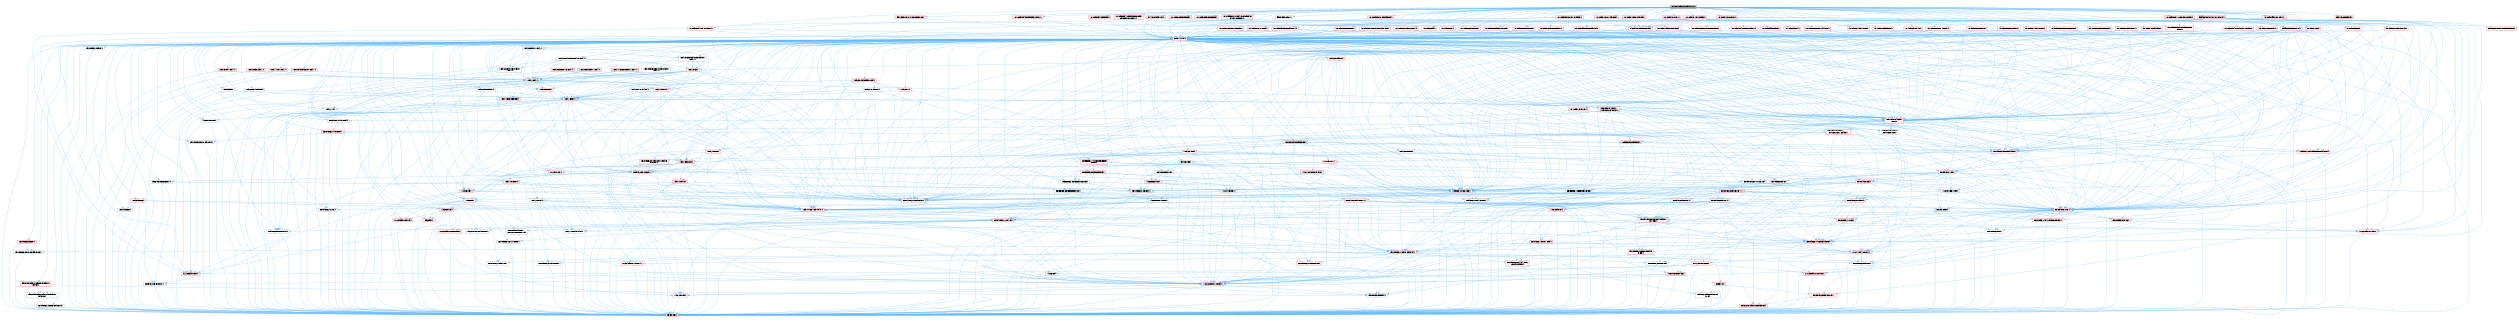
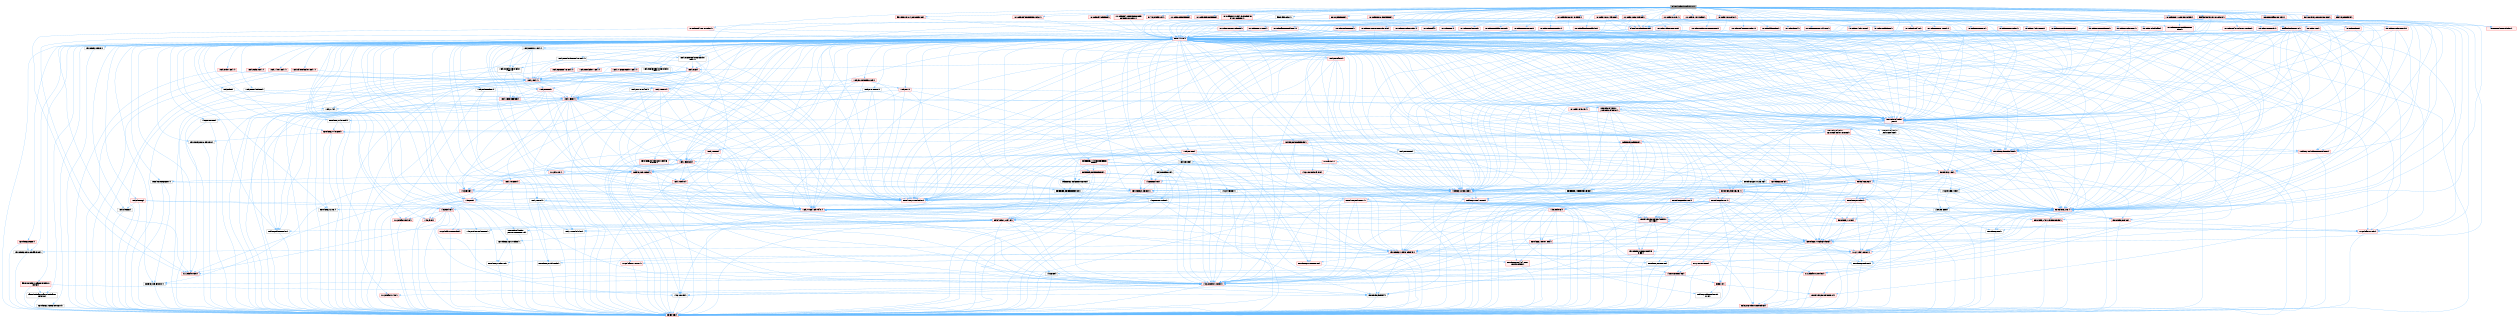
none -> (1338, 17)
(2274, 17) -> (2274, 17)
none -> (2317, 17)
(2501, 29) -> (2501, 29)
none -> (902, 41)
(1723, 51) -> (1233, 57)
(1838, 132) -> (1838, 132)
(1892, 194) -> (1811, 199)
(1682, 201) -> (1682, 201)
(429, 220) -> (429, 220)
none -> (389, 295)
(1823, 295) -> (1823, 295)
